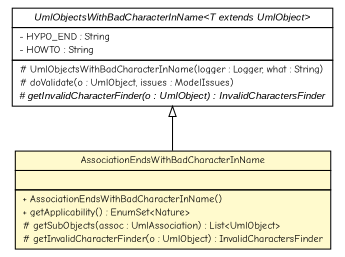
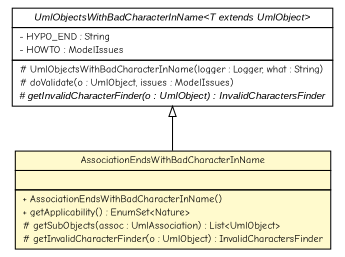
(57, 50) -> (72, 50)
